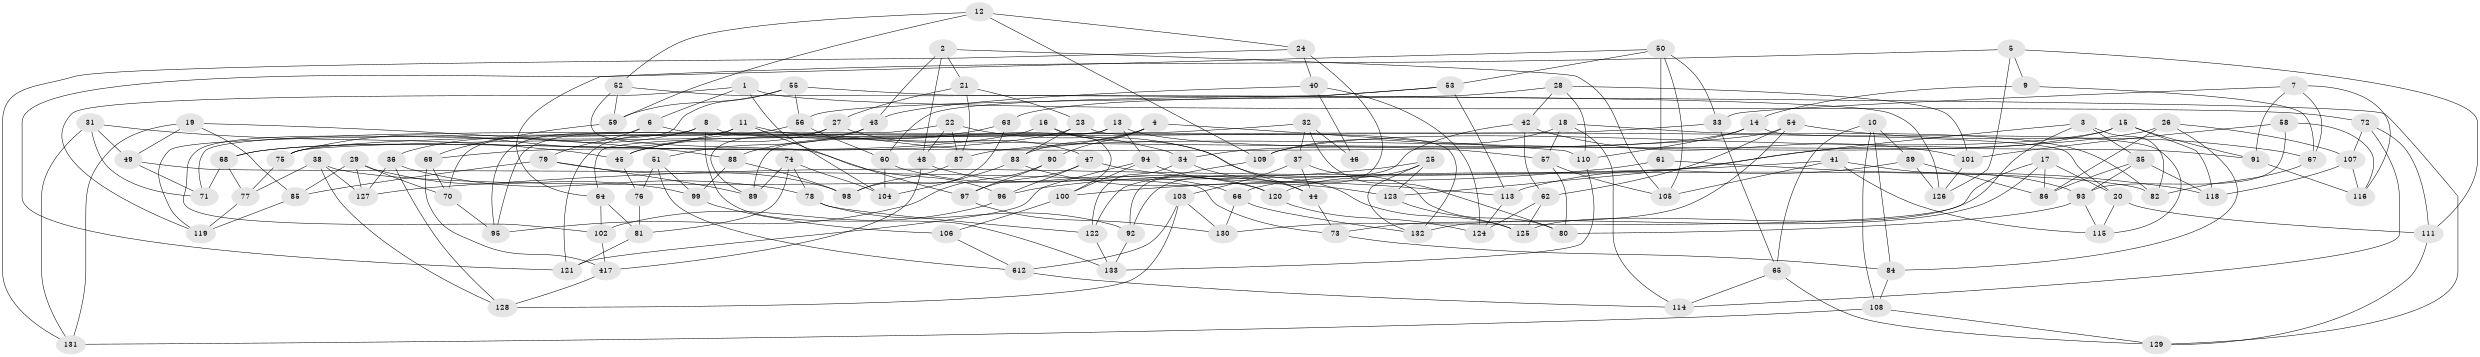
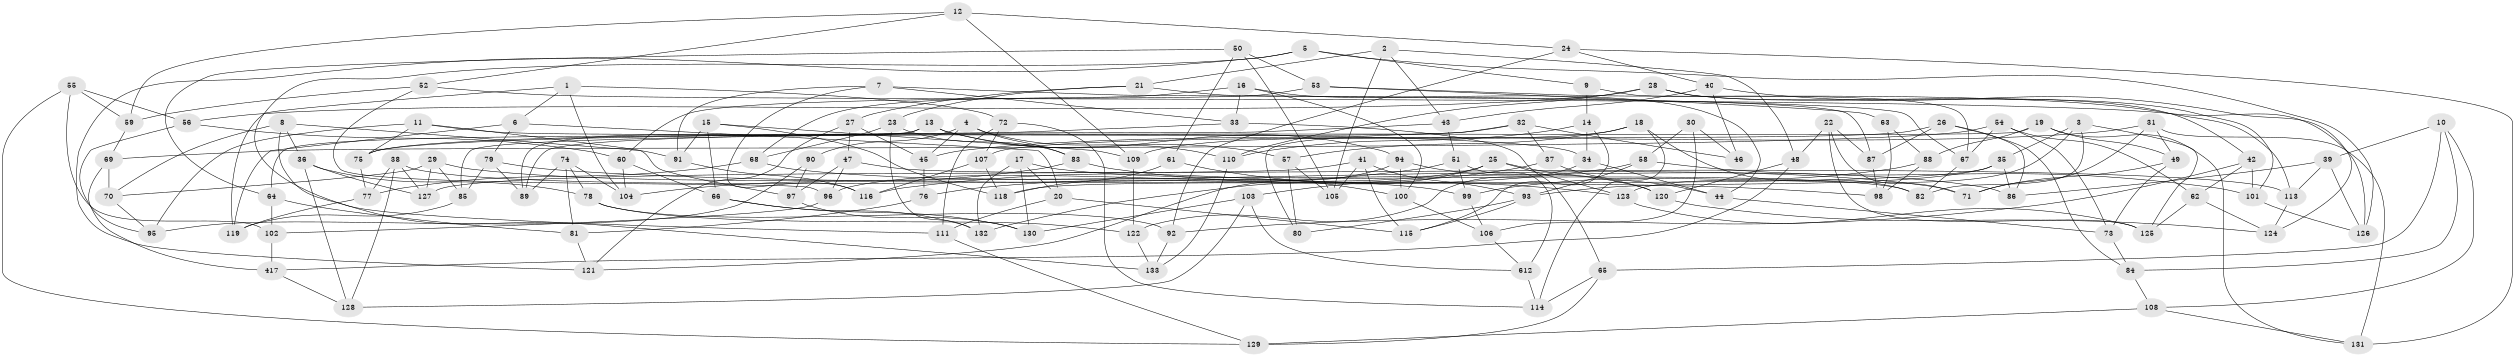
(1699, 80) -> (1238, 104)
none -> (1691, 123)
(1428, 204) -> none
